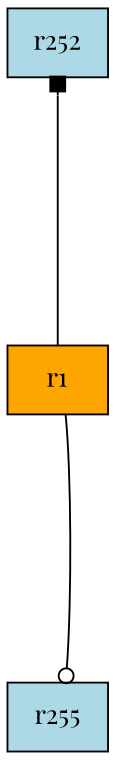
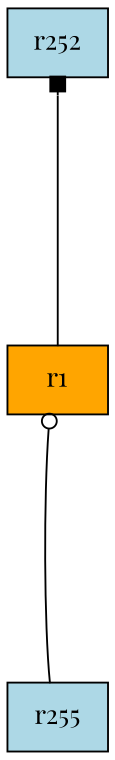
(70, 541) -> (45, 556)
